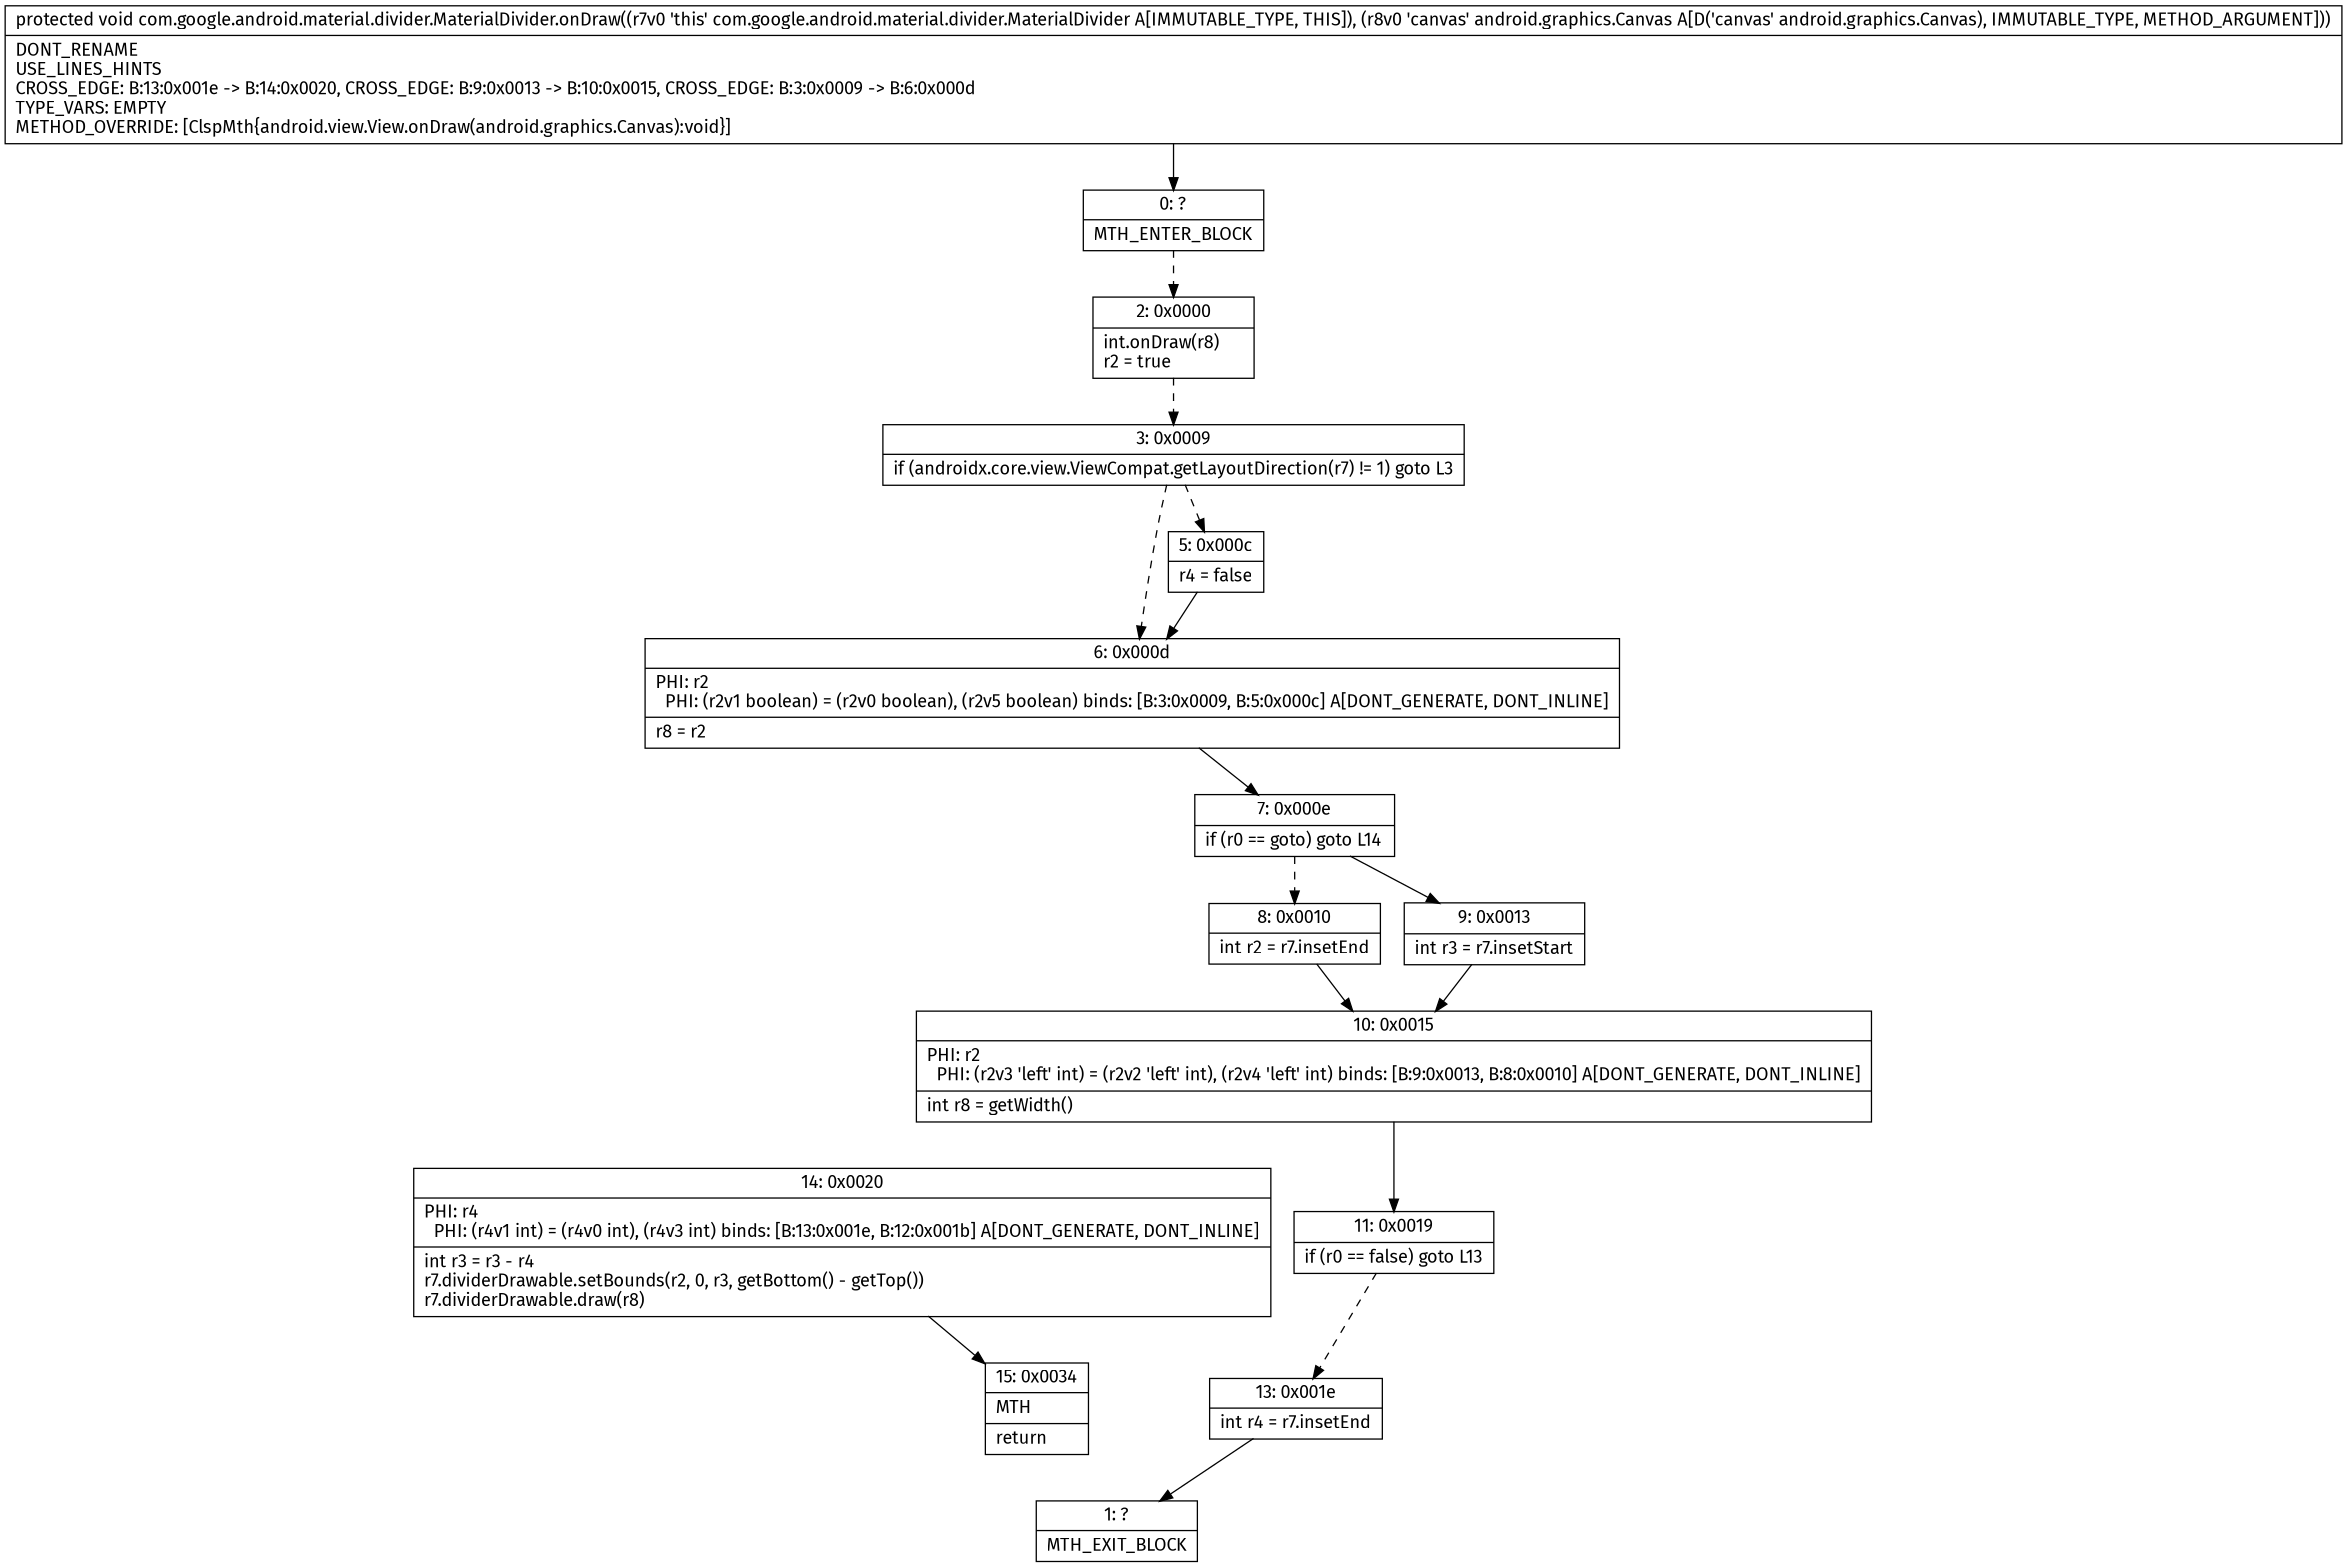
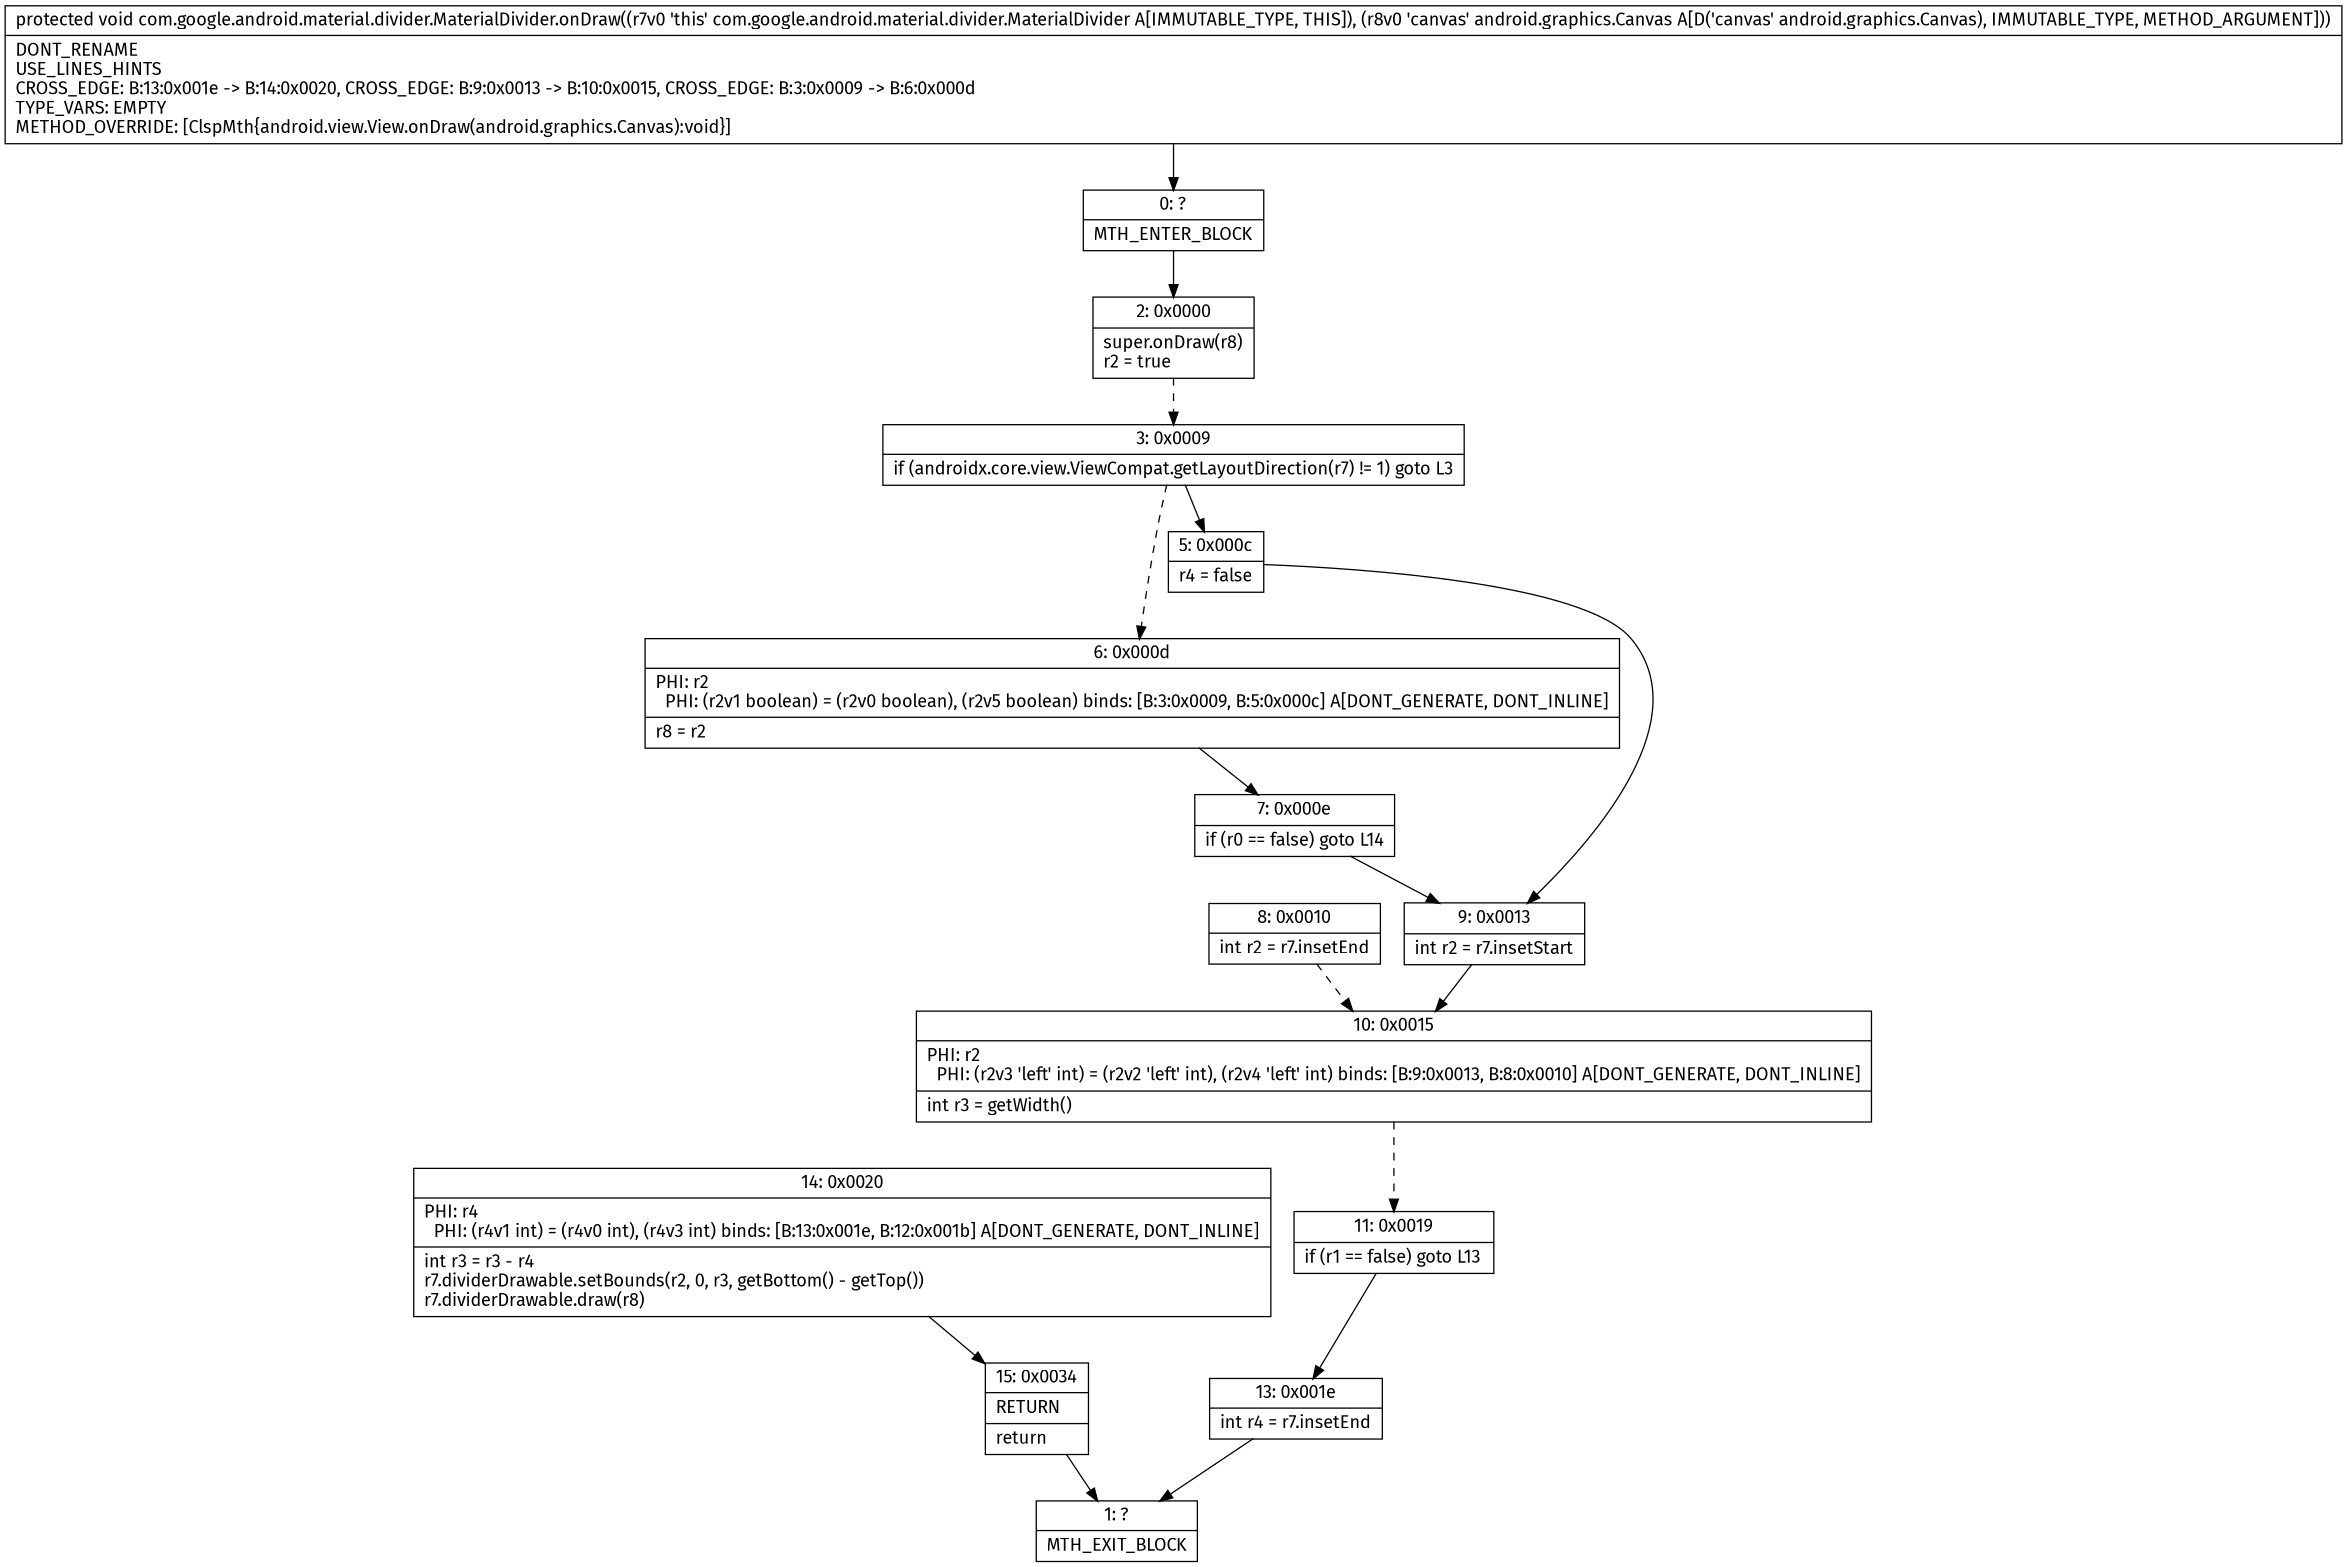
(1174, 267) -> (1174, 267)
(1162, 343) -> (1174, 343)
(1192, 502) -> (1192, 502)
(1186, 610) -> (1597, 616)
(1293, 840) -> (1295, 840)
(1295, 874) -> none
(1494, 949) -> (1494, 949)
(1331, 982) -> (1331, 982)
(1000, 1106) -> (1000, 1106)
(1394, 1160) -> (1394, 1160)
(1394, 1257) -> (1393, 1257)
(1348, 1320) -> (1348, 1320)
(1014, 1407) -> (1029, 1407)
none -> (1078, 1472)
